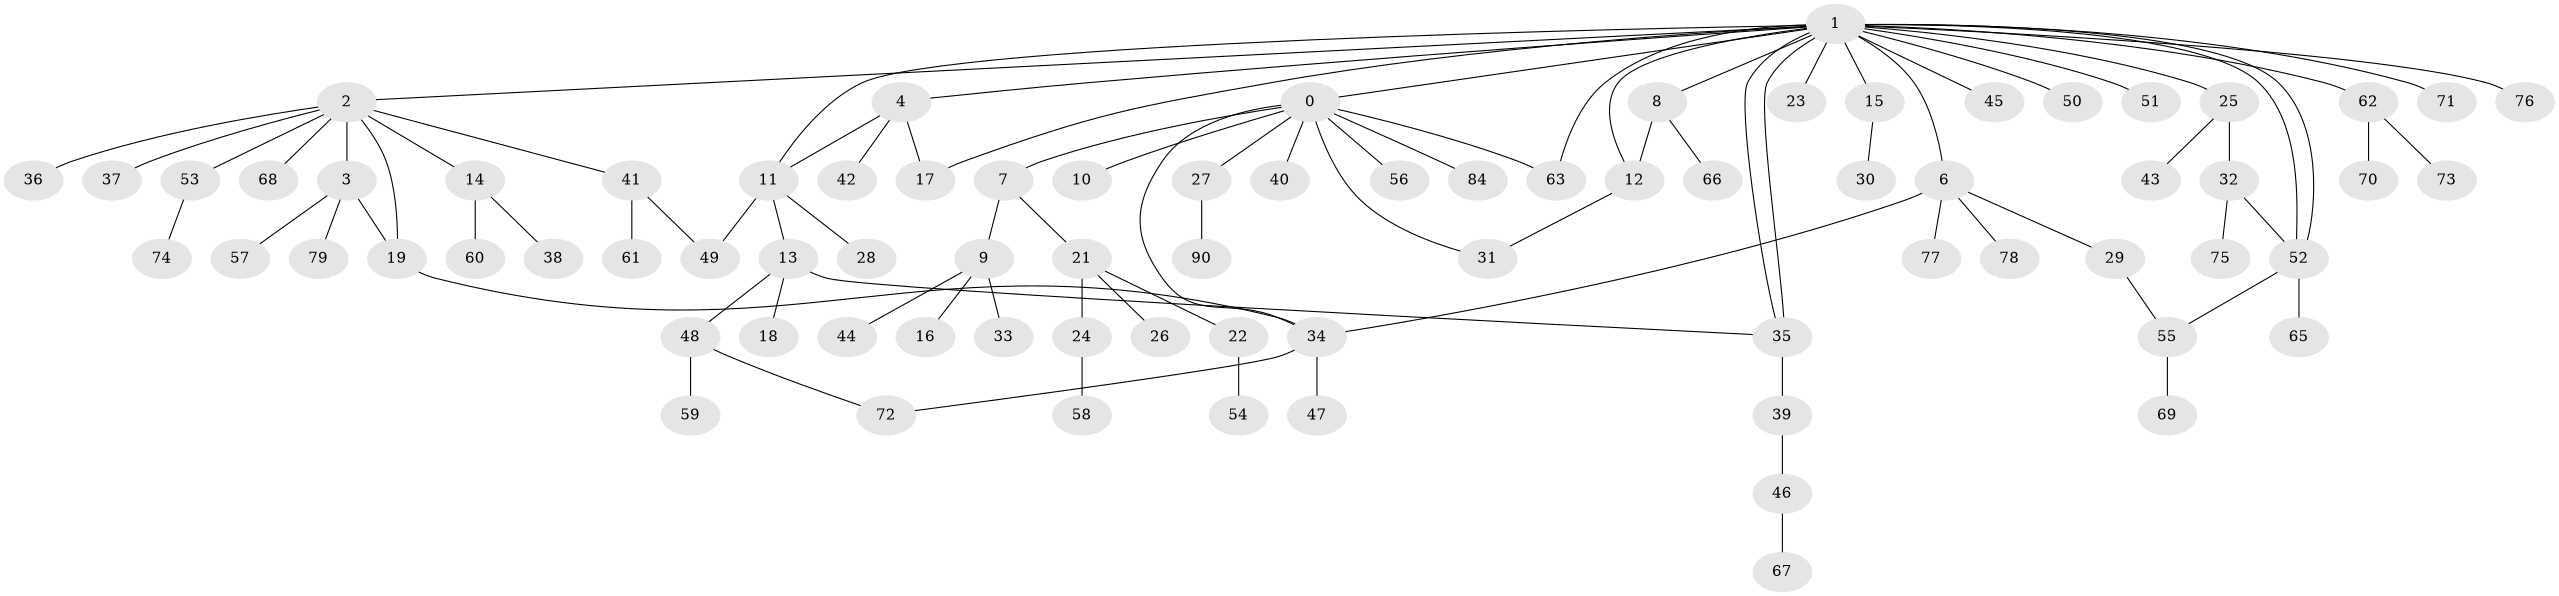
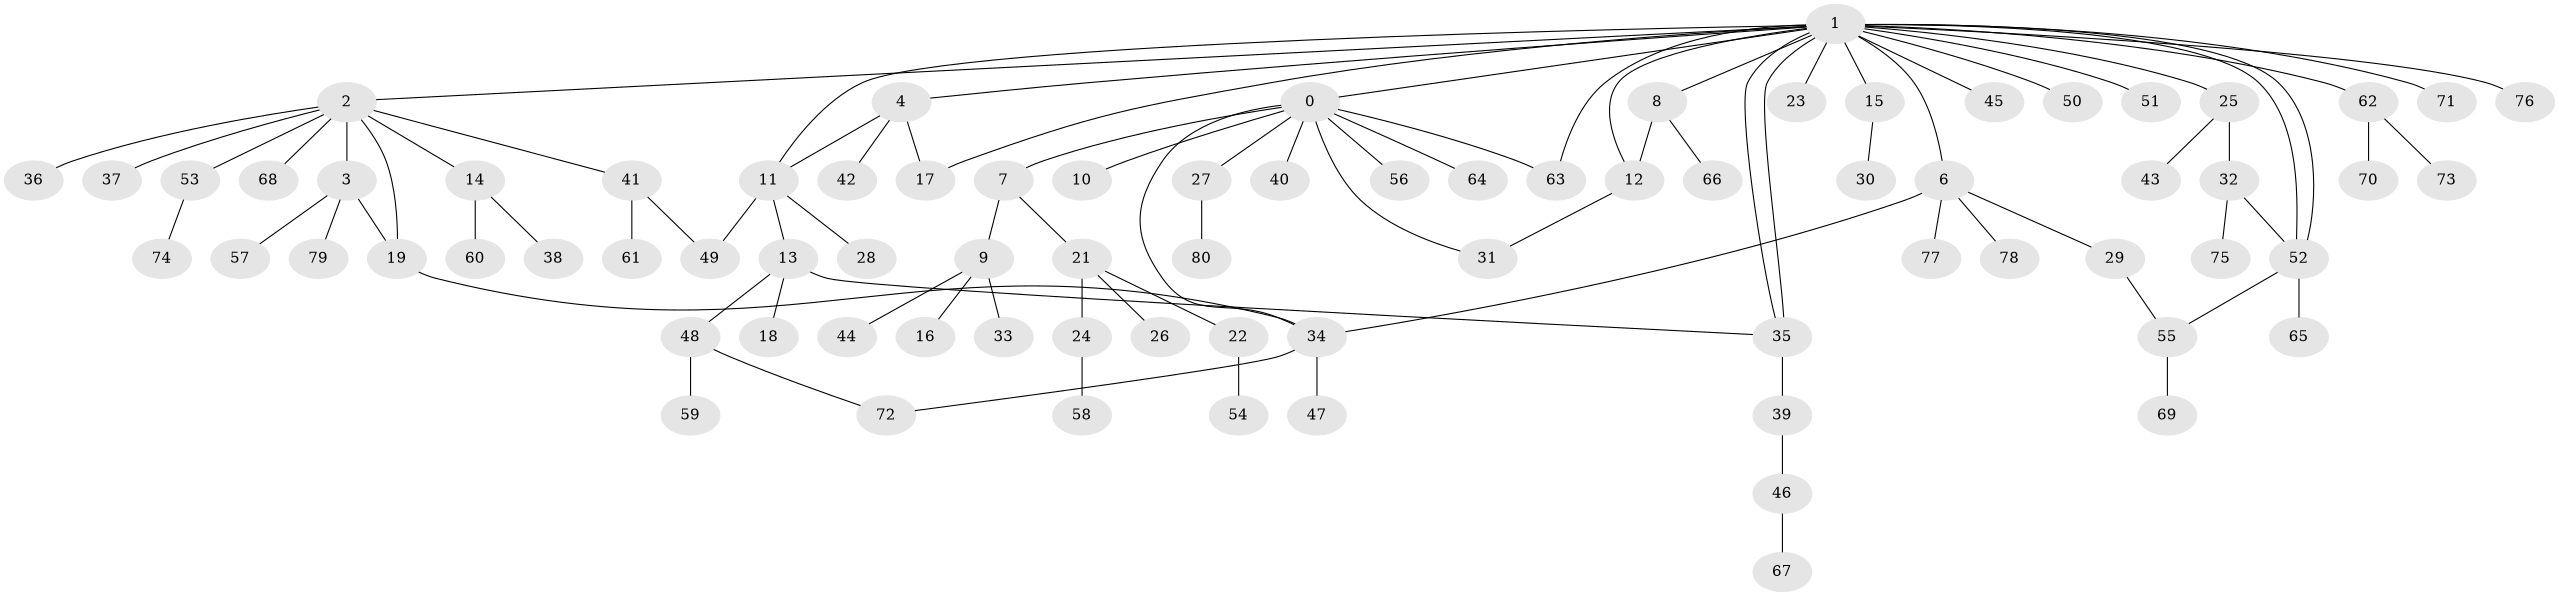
(1478, 181) -> (1478, 181)
(1202, 259) -> (1202, 259)
